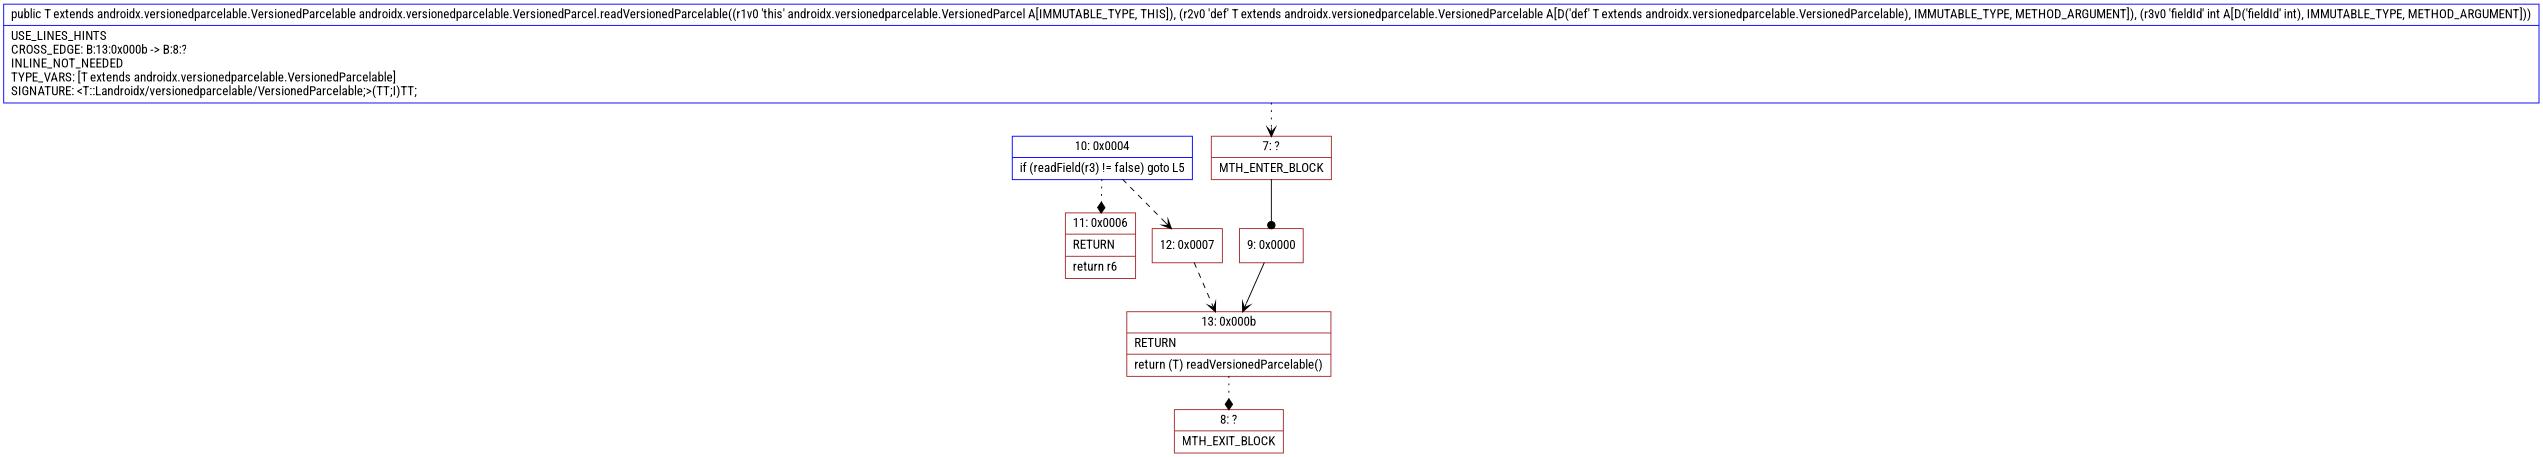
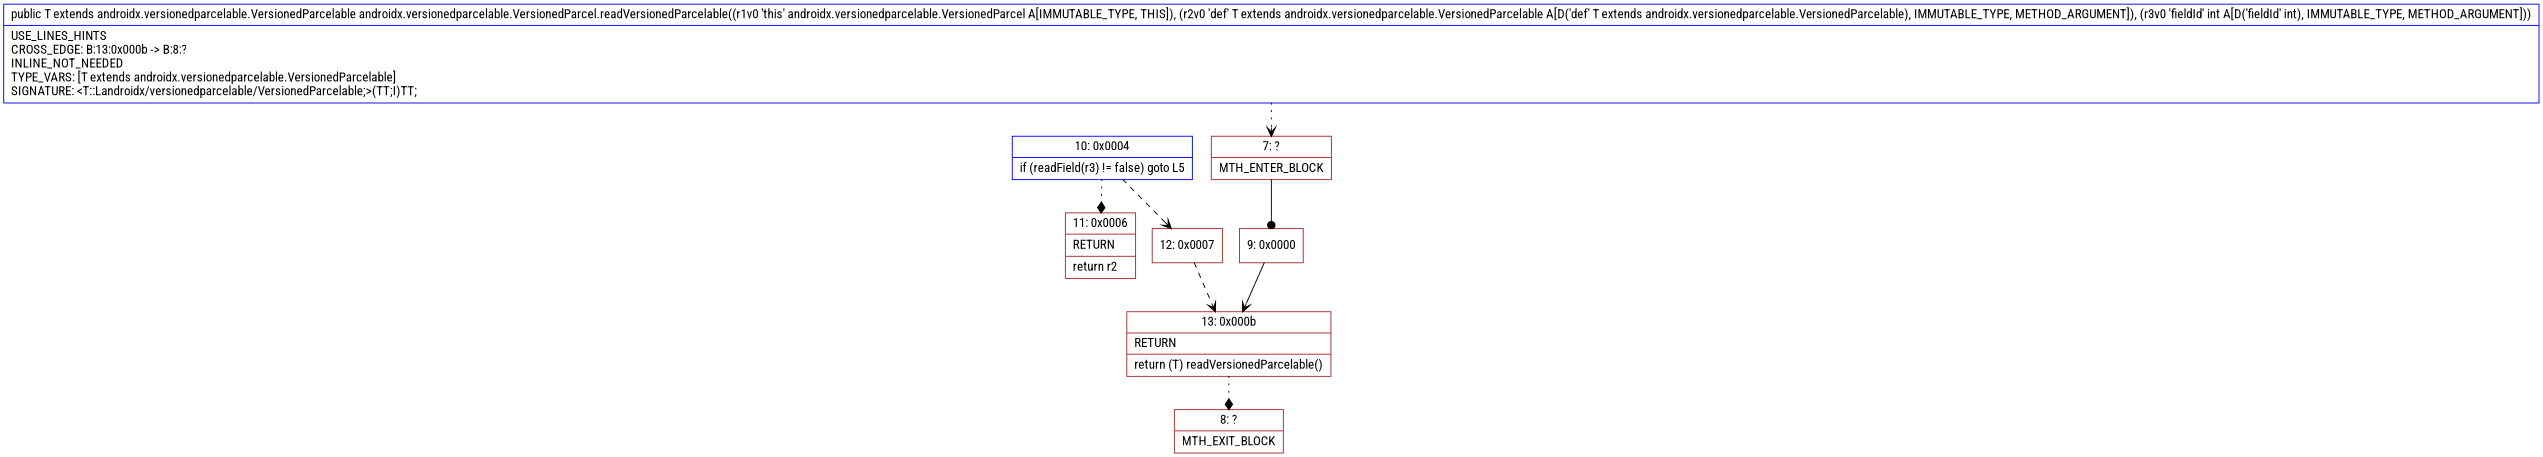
(1095, 267) -> (1095, 267)
